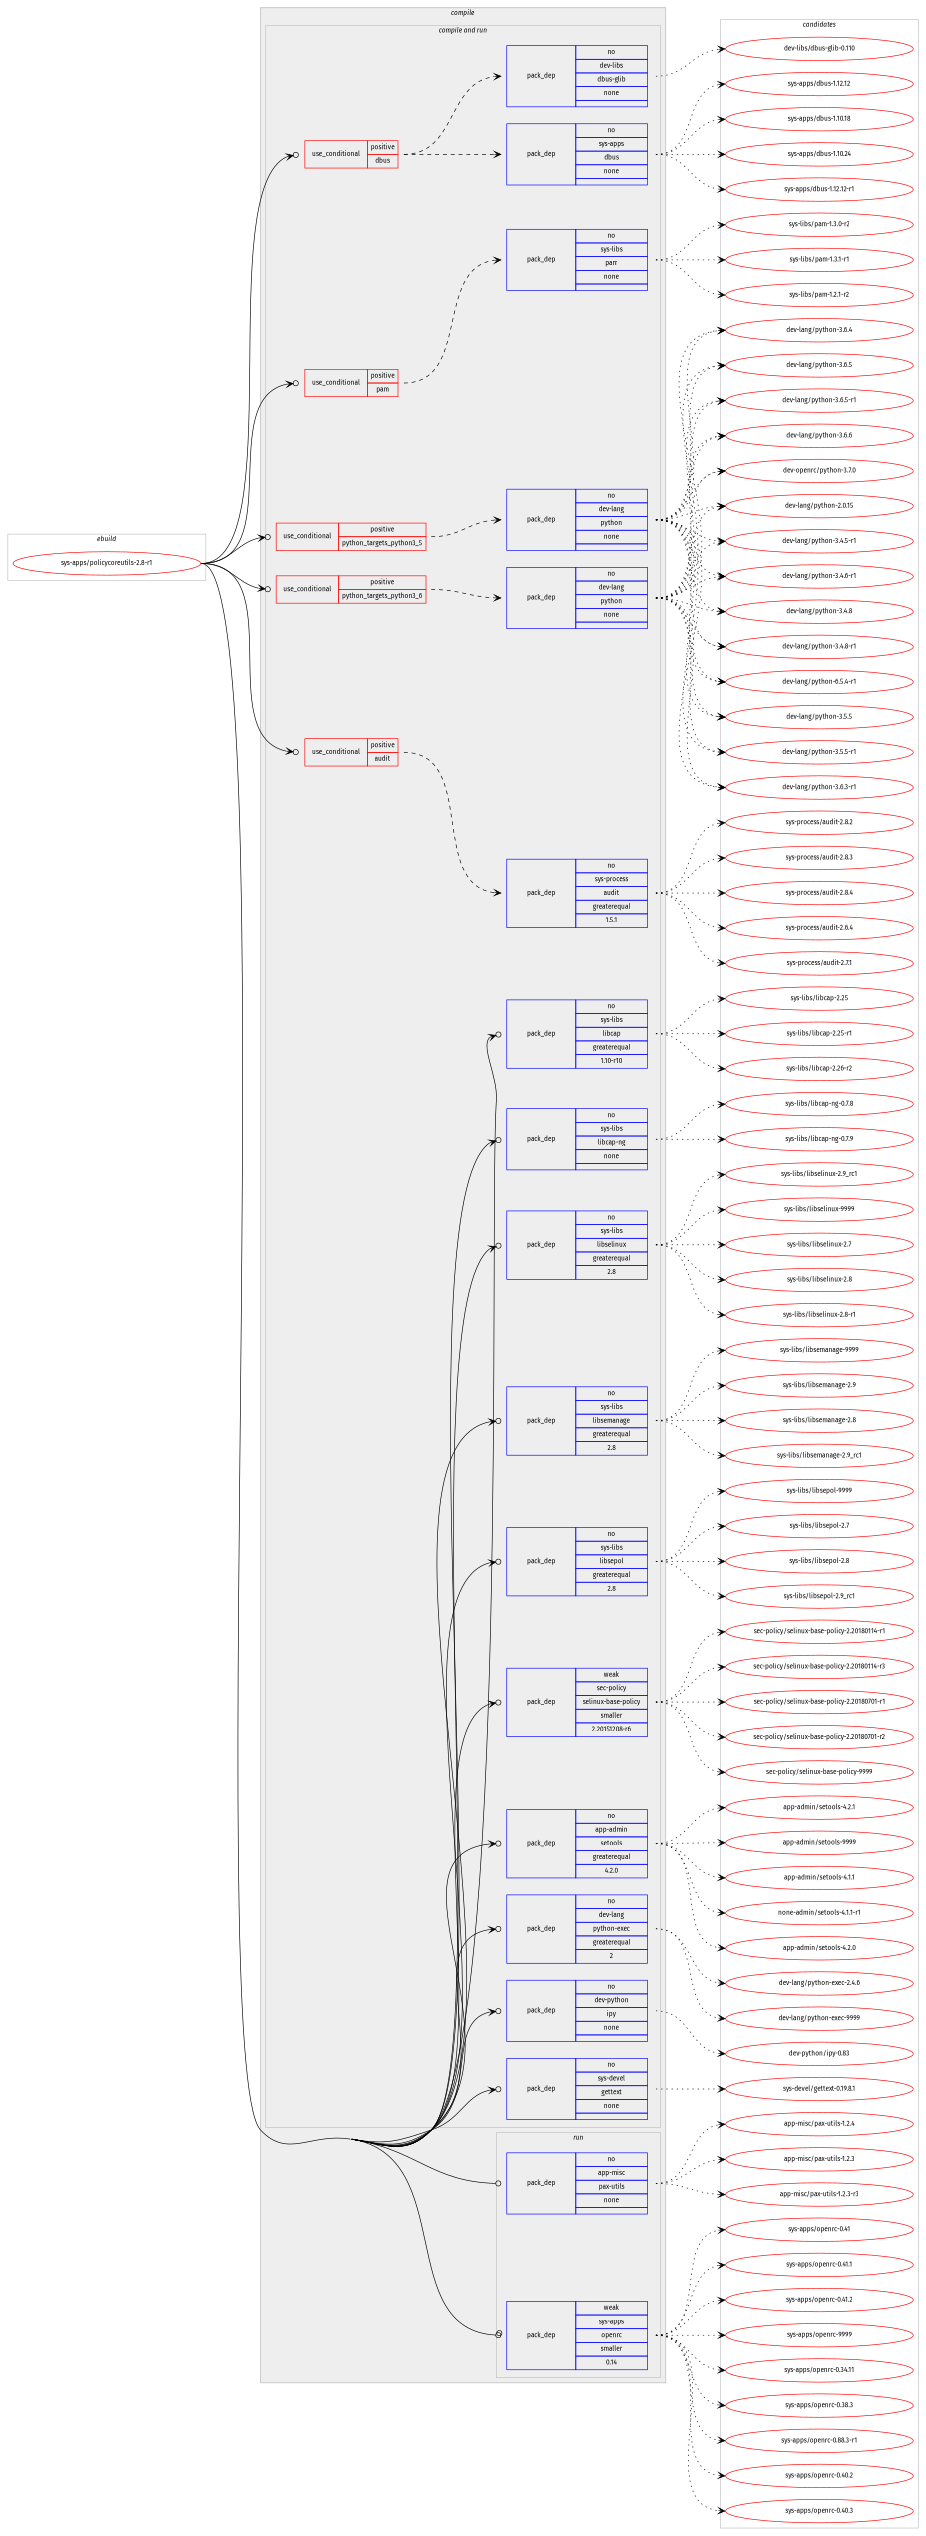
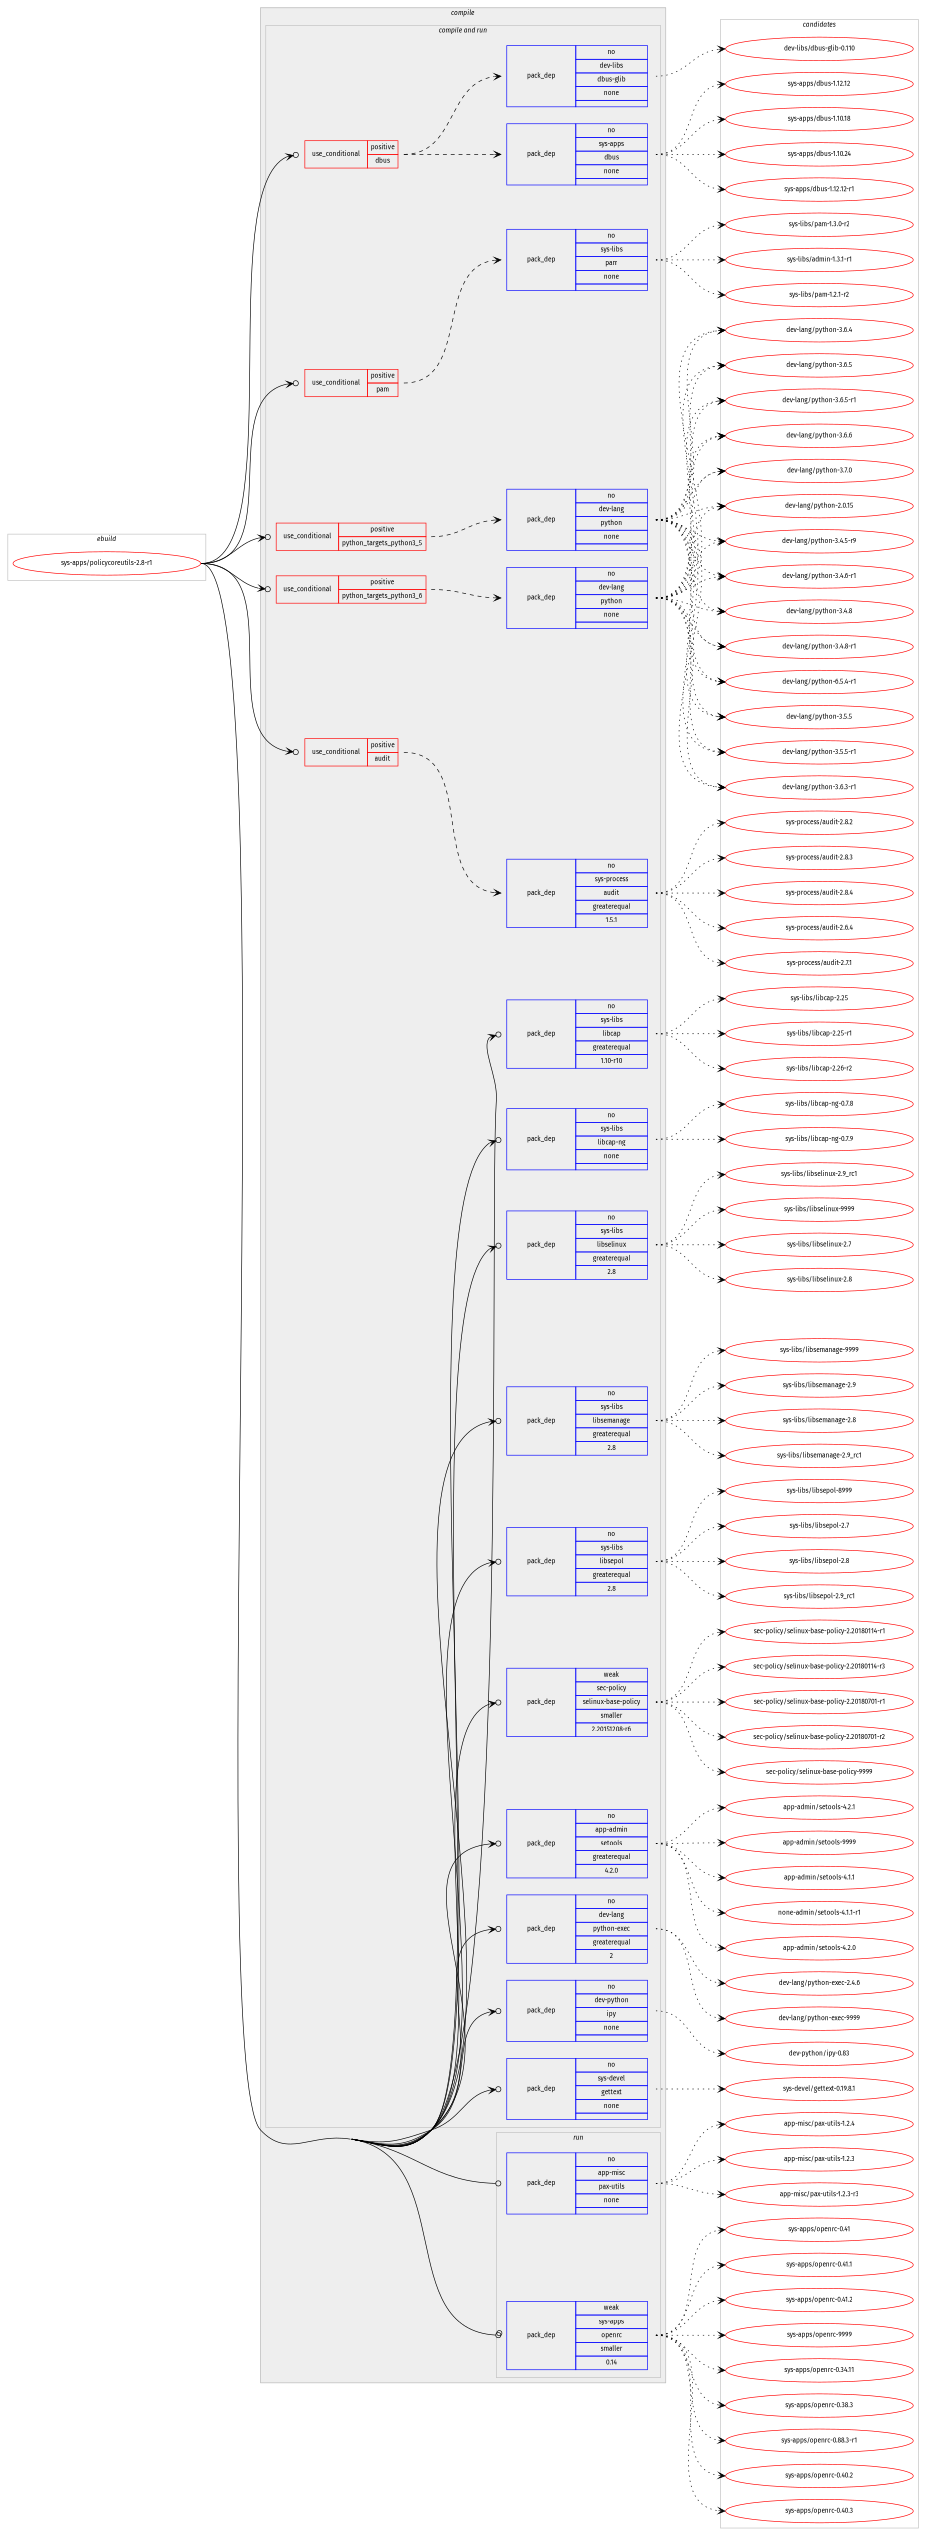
(819, 260) -> (819, 260)
(819, 471) -> (819, 471)
(819, 541) -> (819, 541)
(819, 1315) -> none
(819, 1491) -> (819, 1491)
